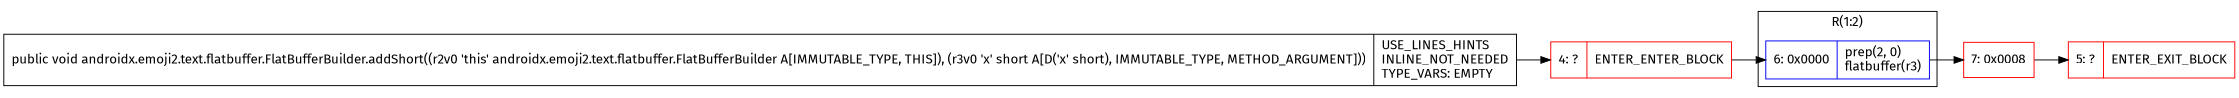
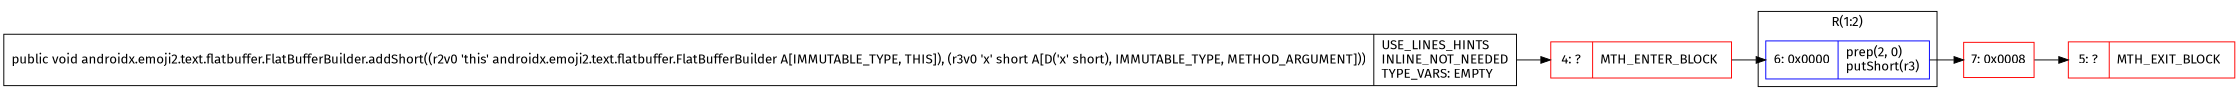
(1659, 59) -> (1659, 59)
(2169, 59) -> (2169, 59)
(1883, 67) -> (1883, 67)
